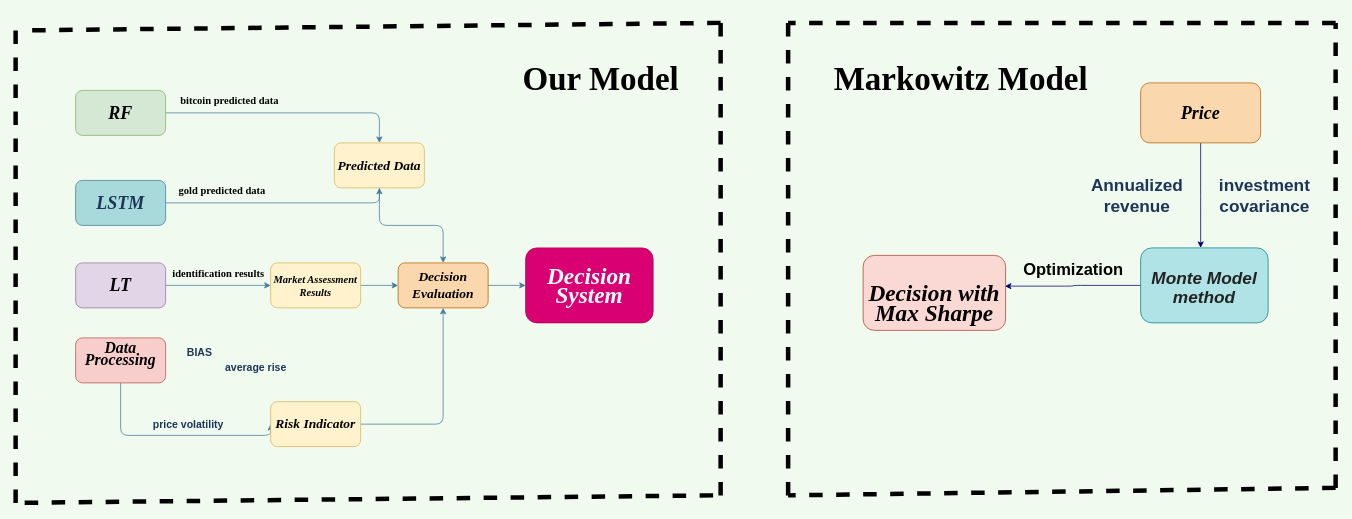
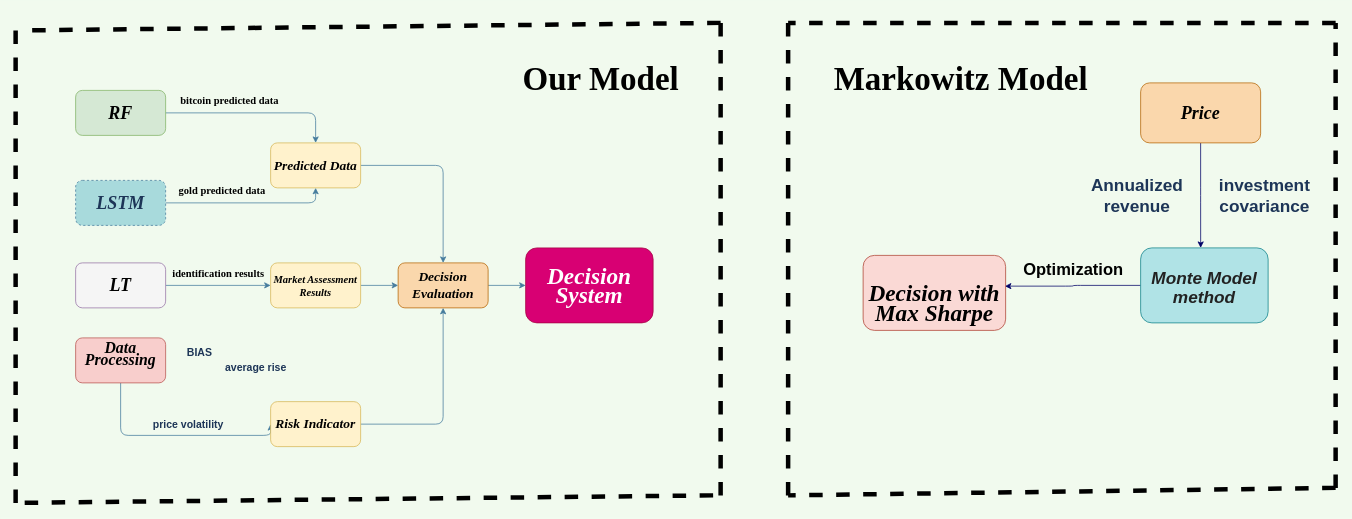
(379, 165) -> (315, 165)
(120, 203) -> (120, 203)
(120, 285) -> (120, 285)
